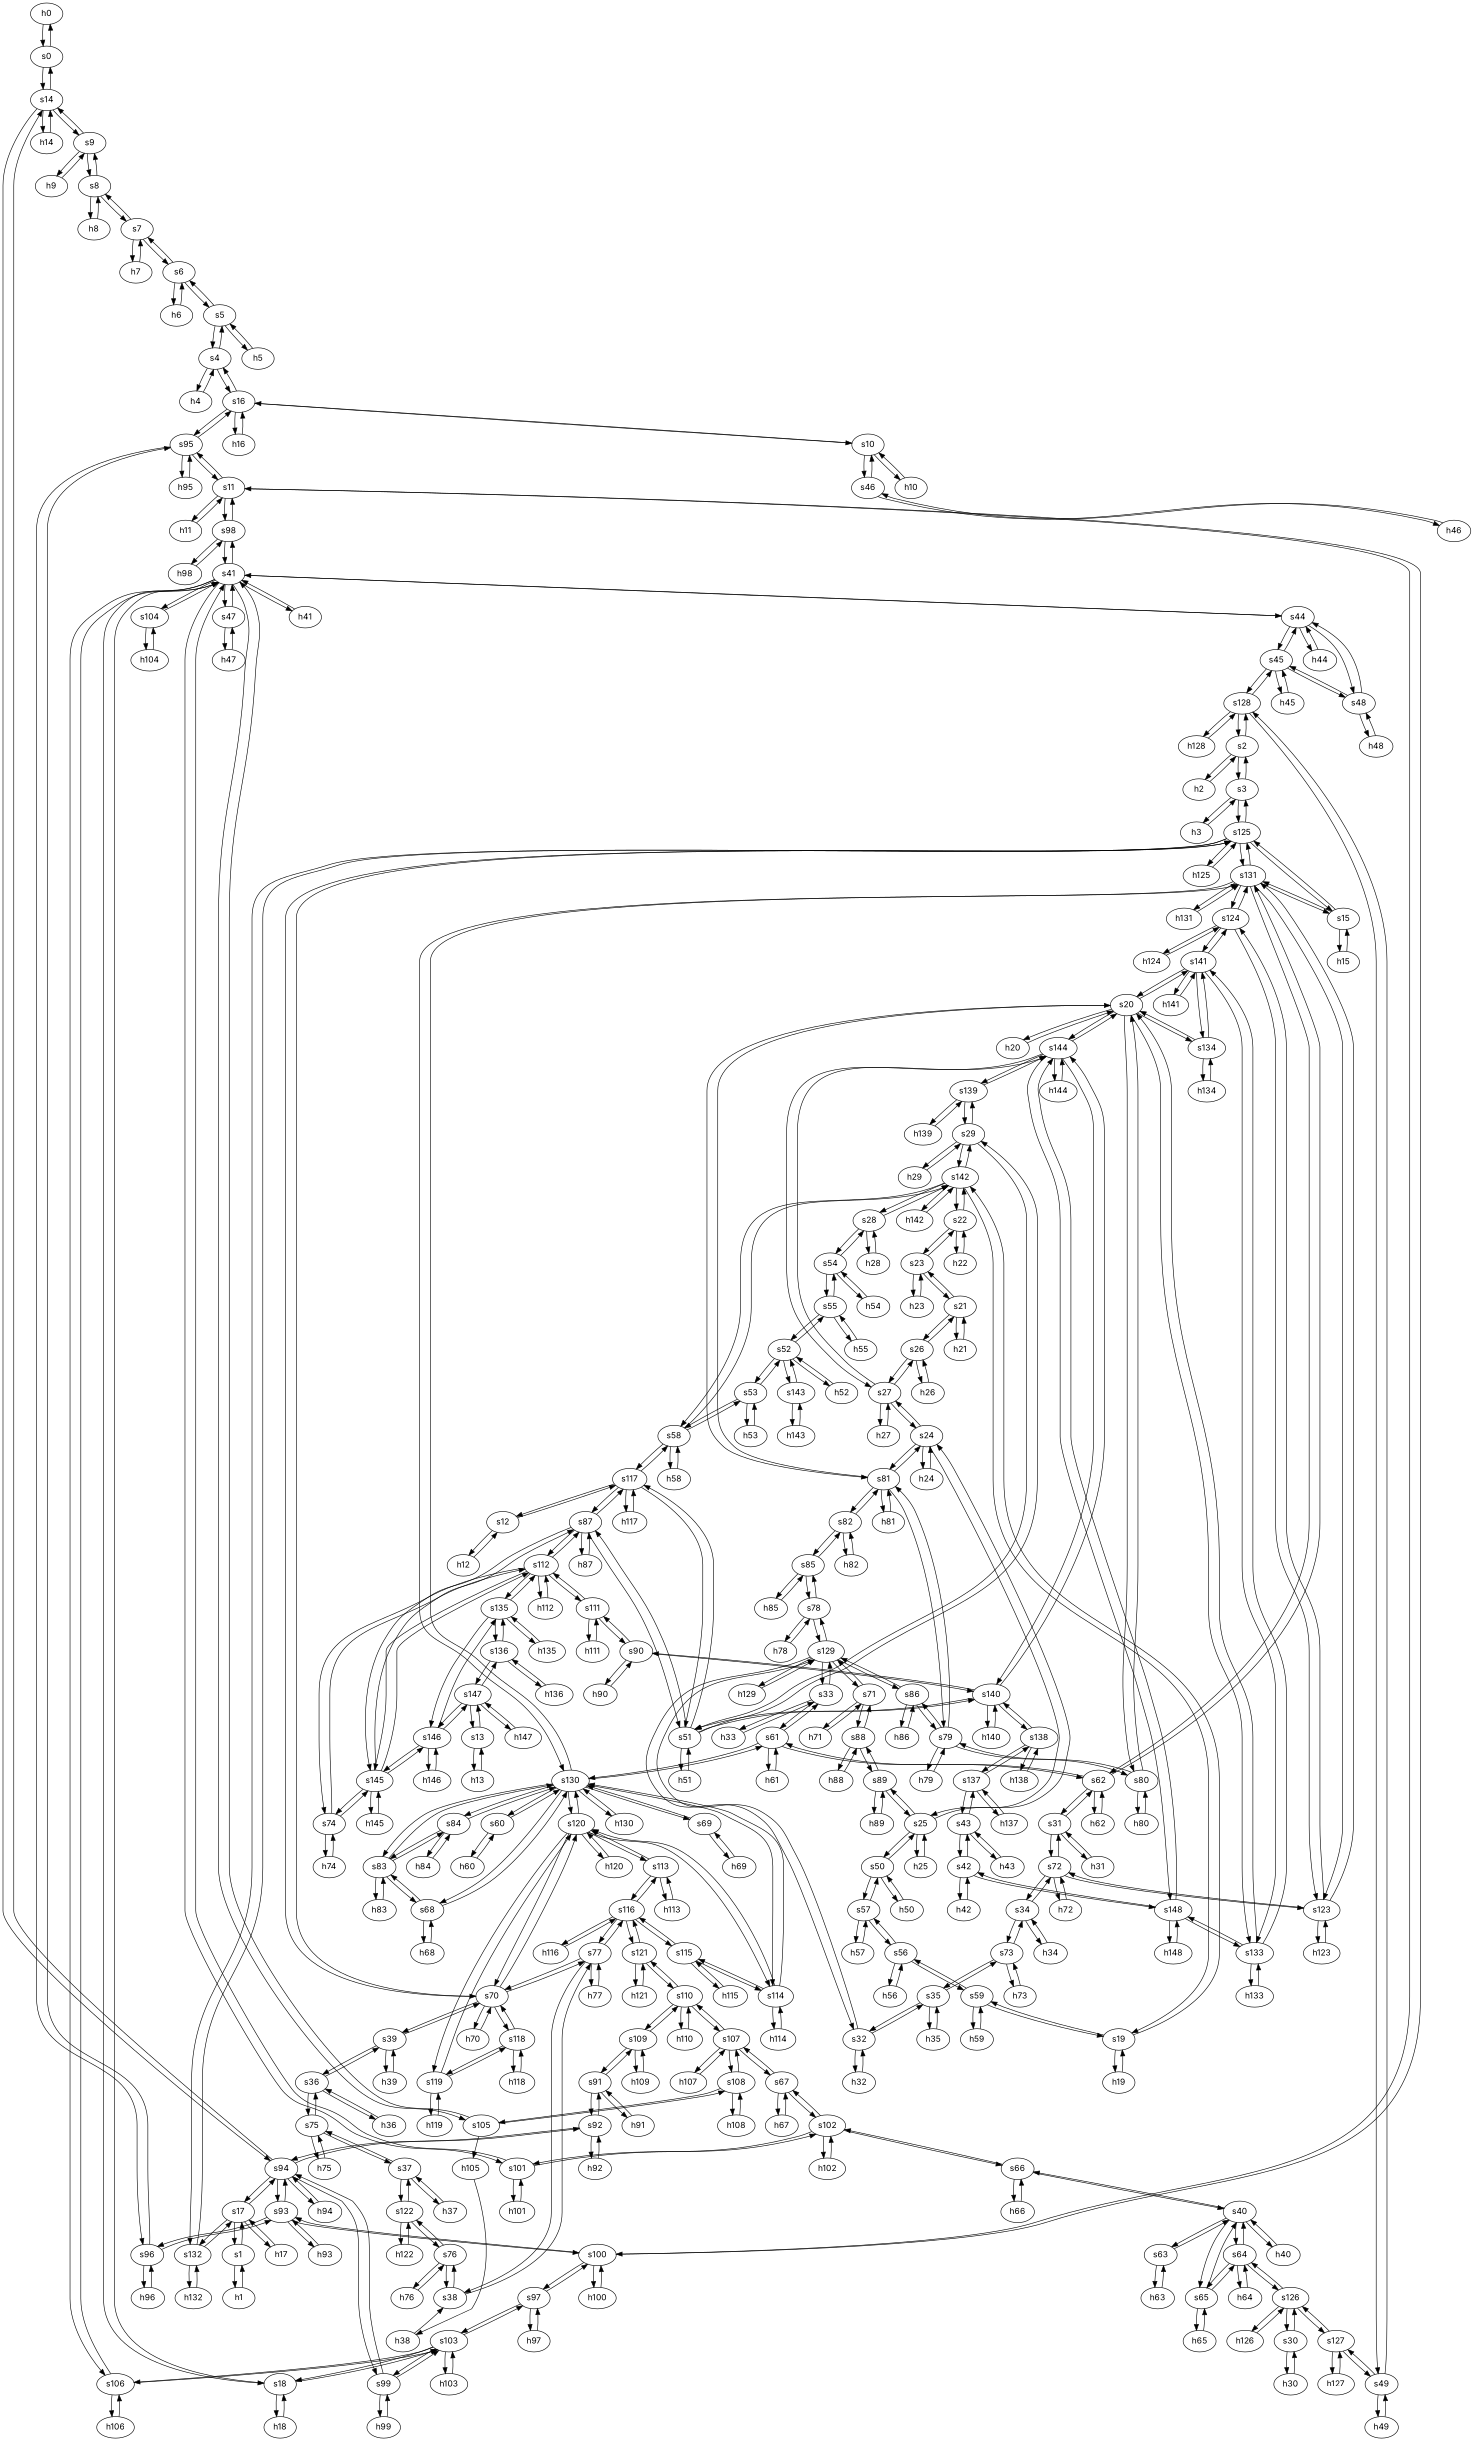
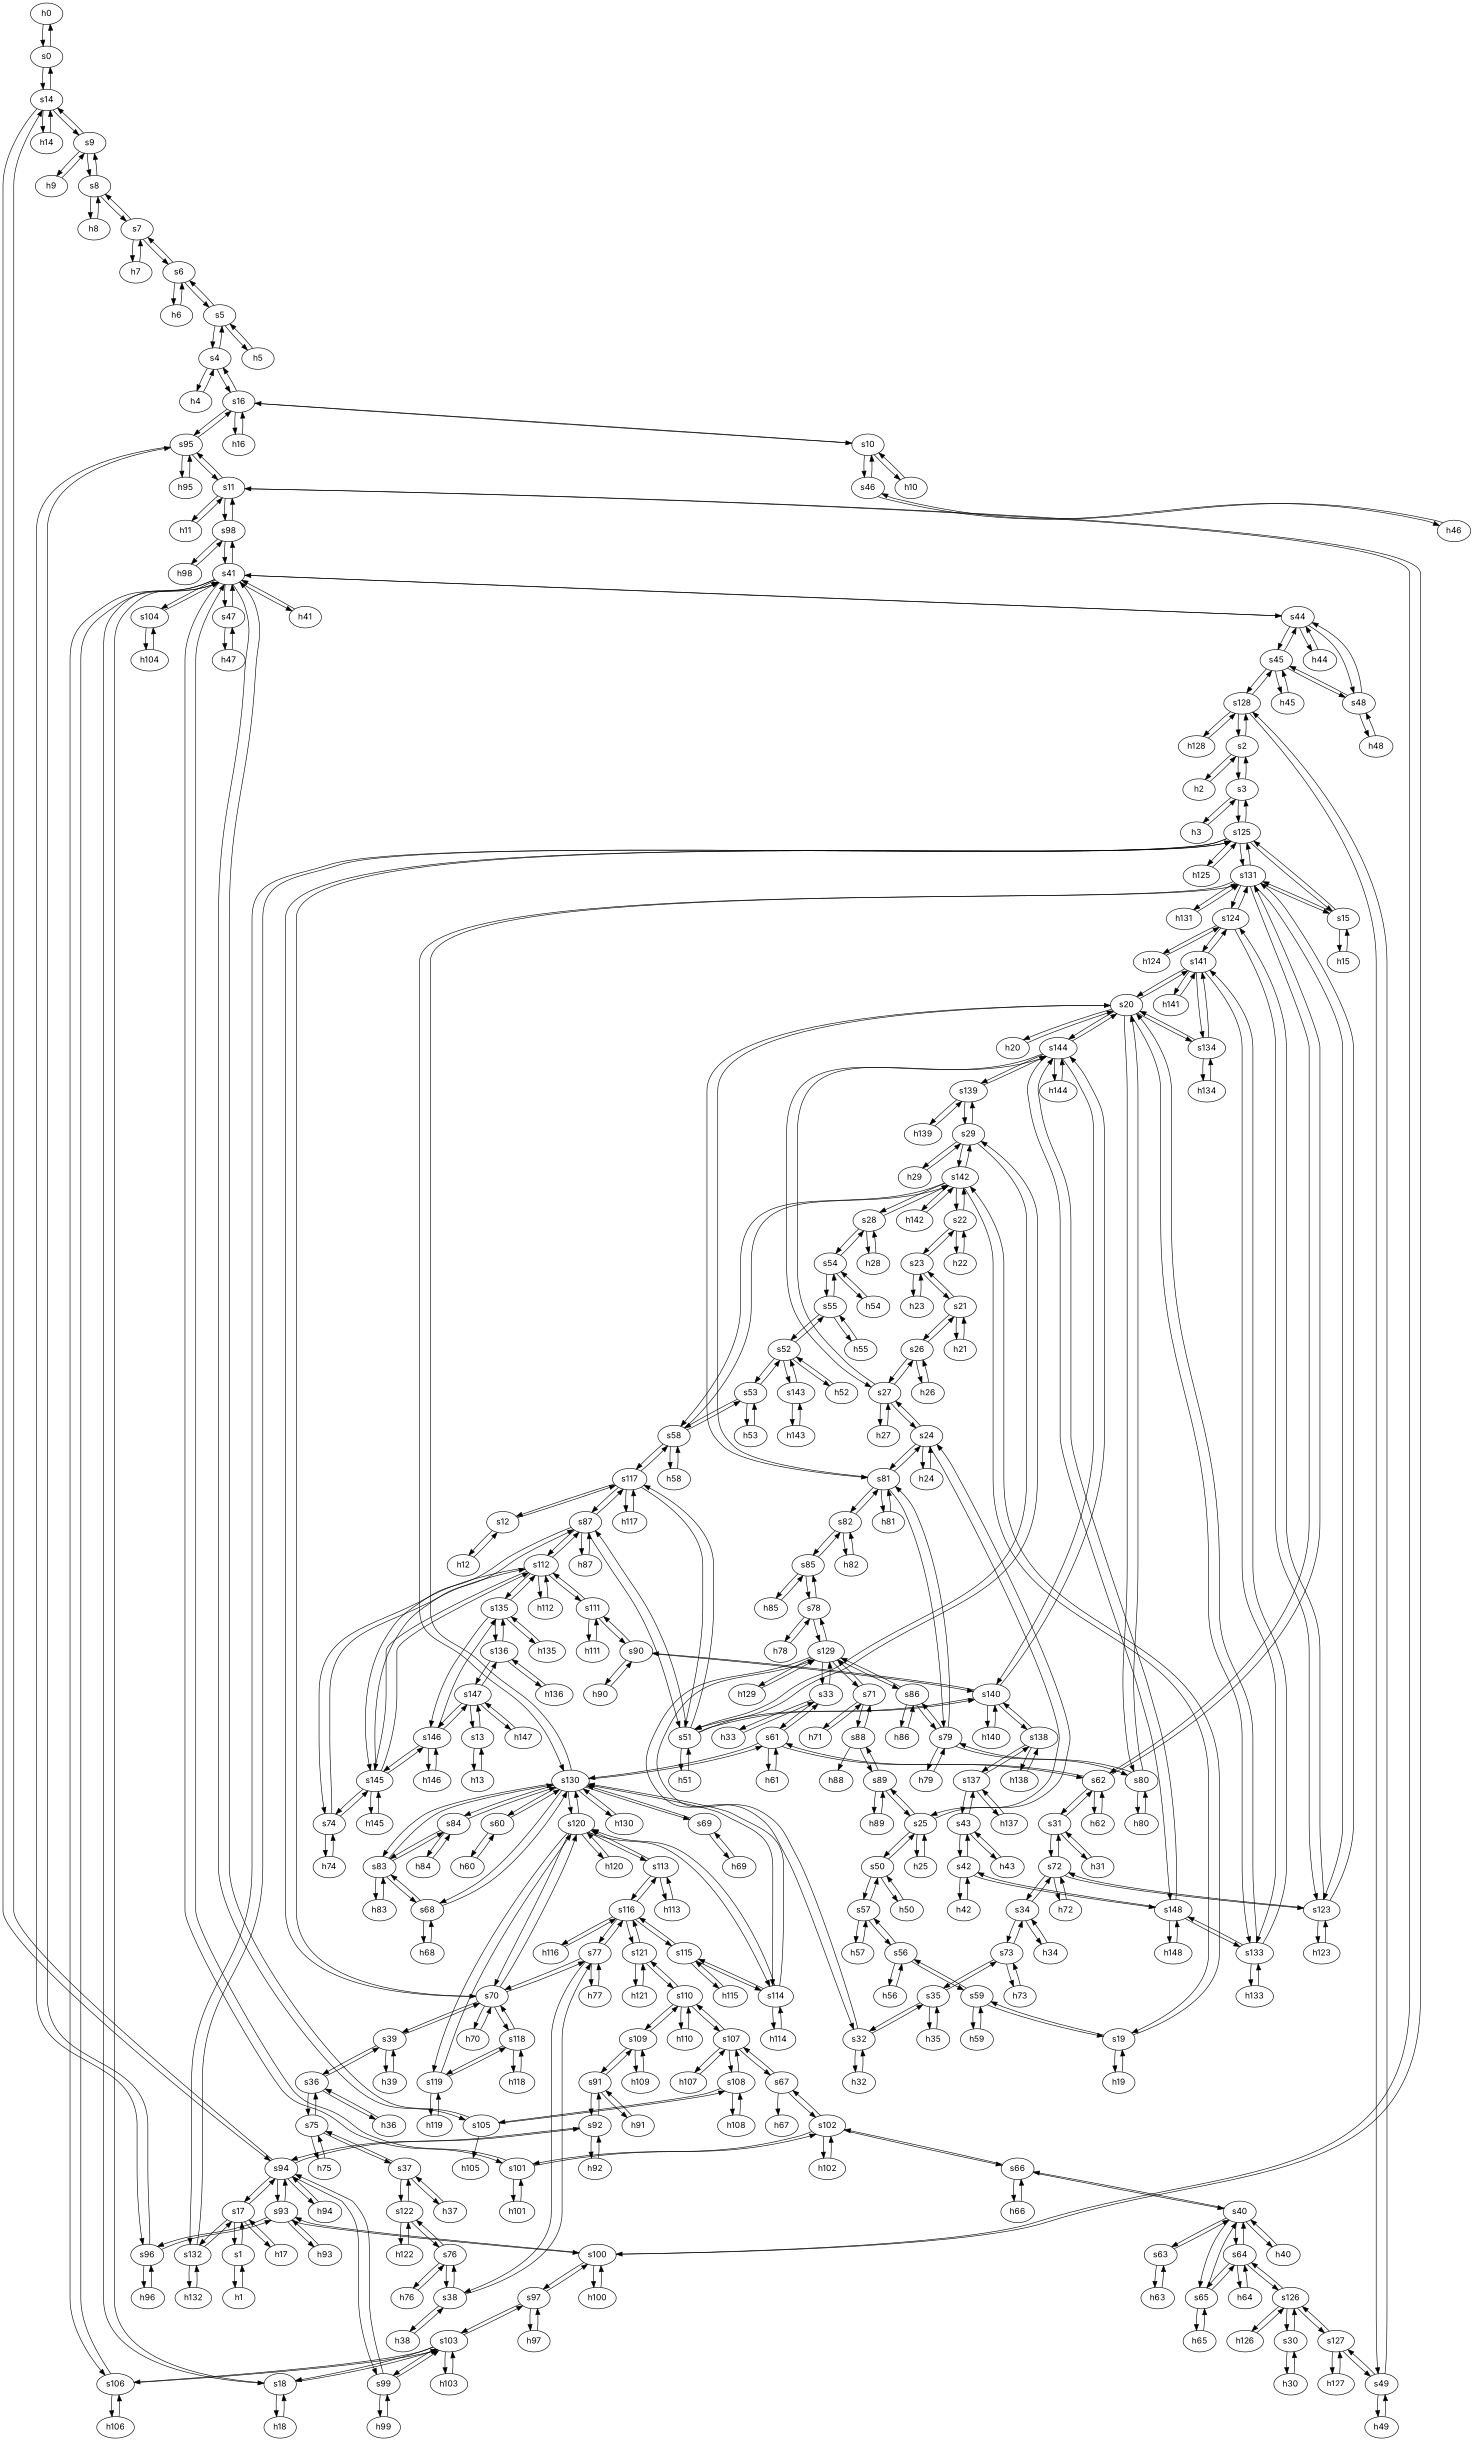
(848, 1765) -> none
(786, 2107) -> none
(485, 2272) -> (426, 2316)
